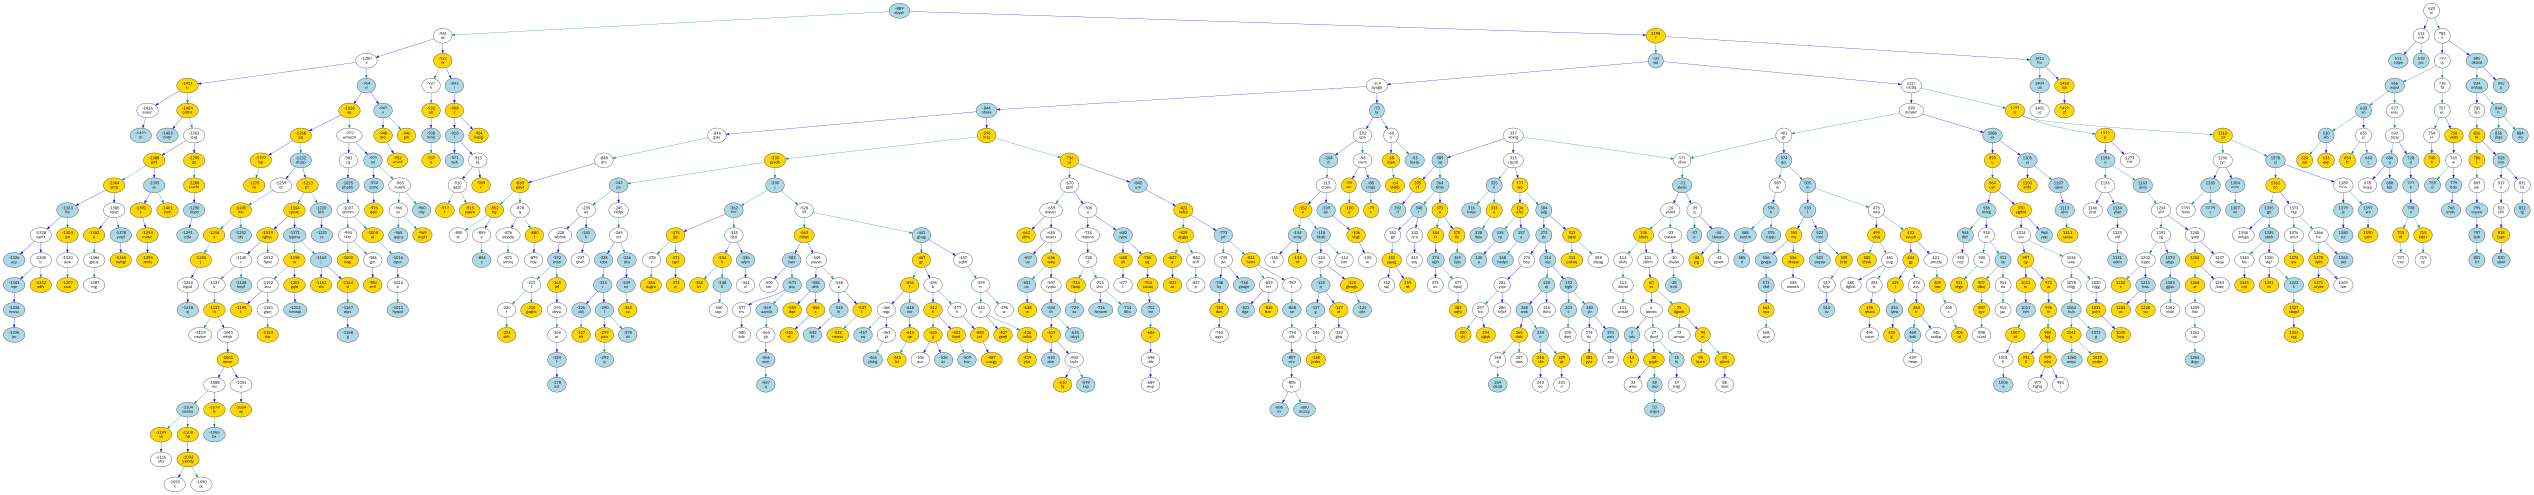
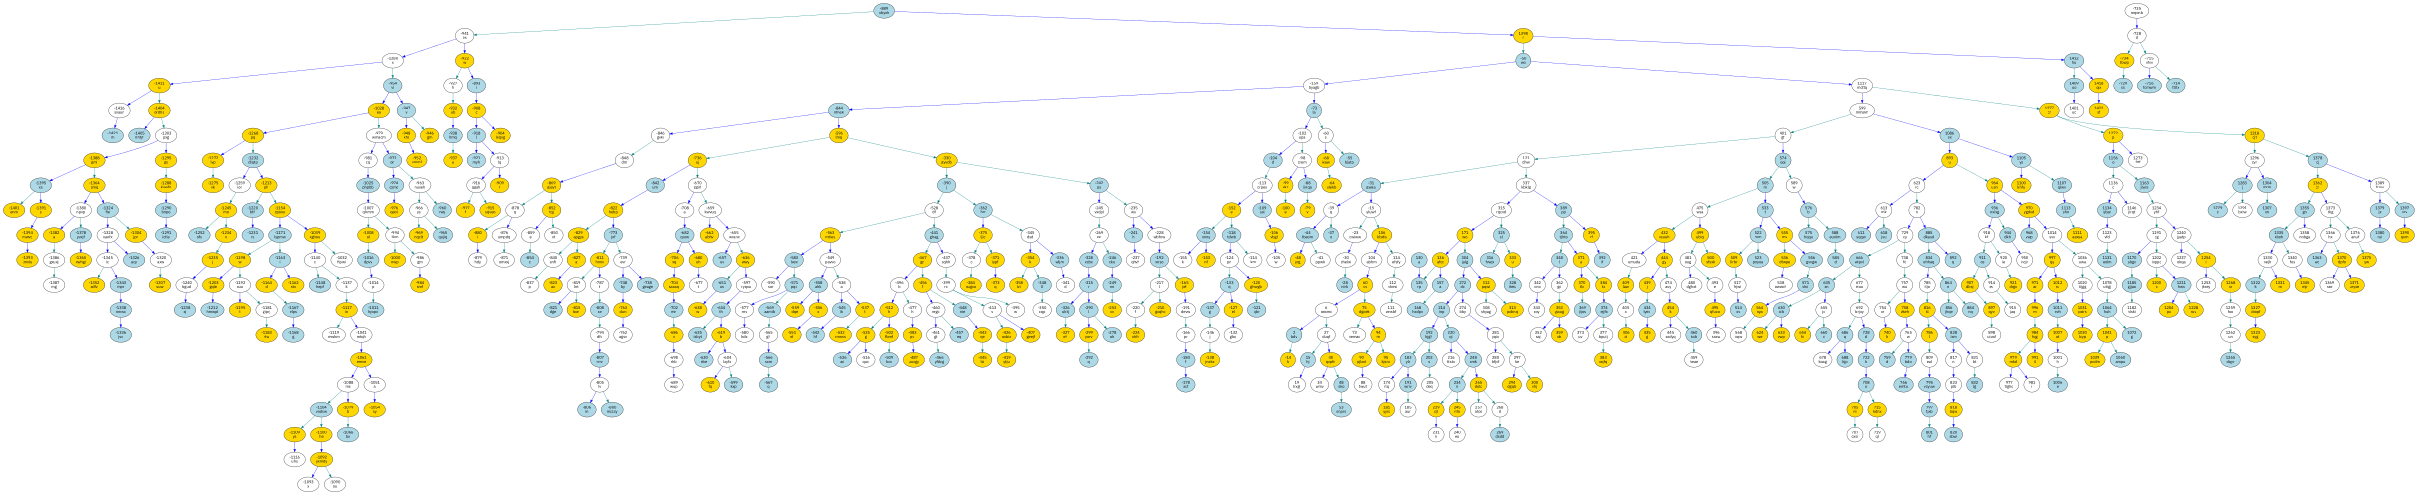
(1383, 122) -> (1319, 122)
(1597, 148) -> (1526, 171)
none -> (1934, 172)
(1088, 221) -> none
(1490, 247) -> (1419, 271)
(603, 271) -> (1089, 271)
